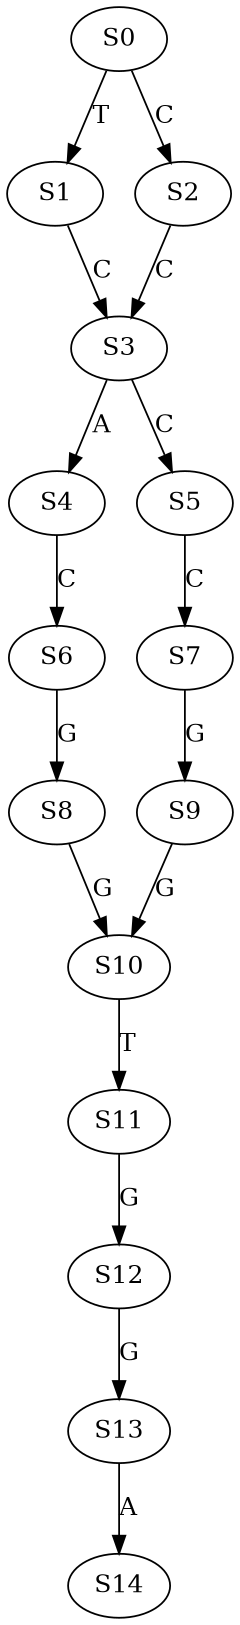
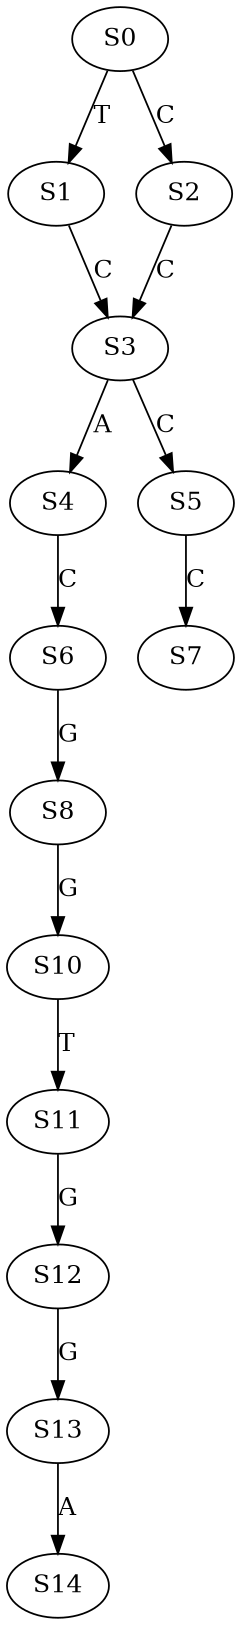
(185, 812) -> none
